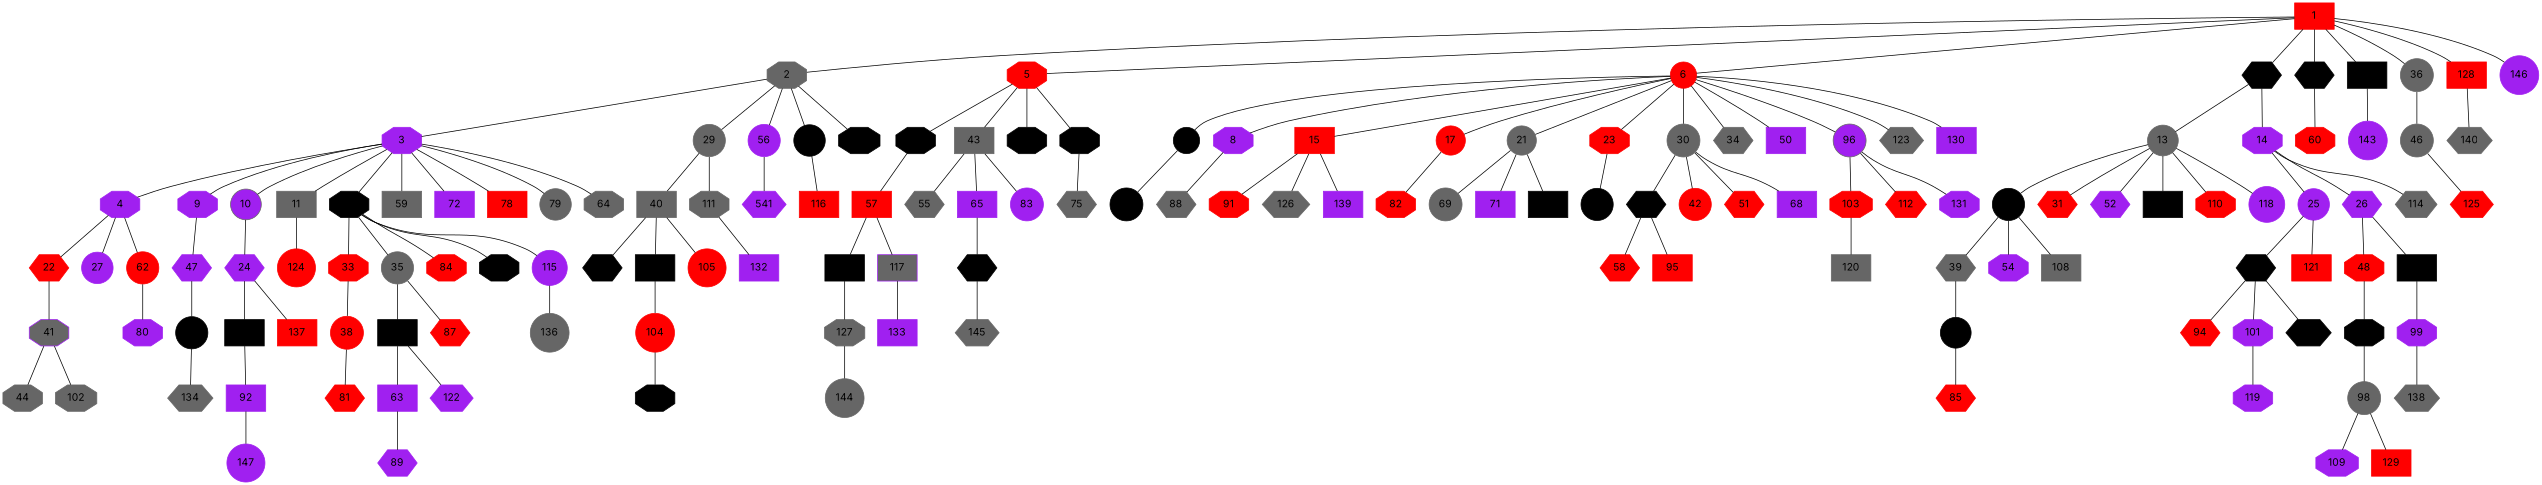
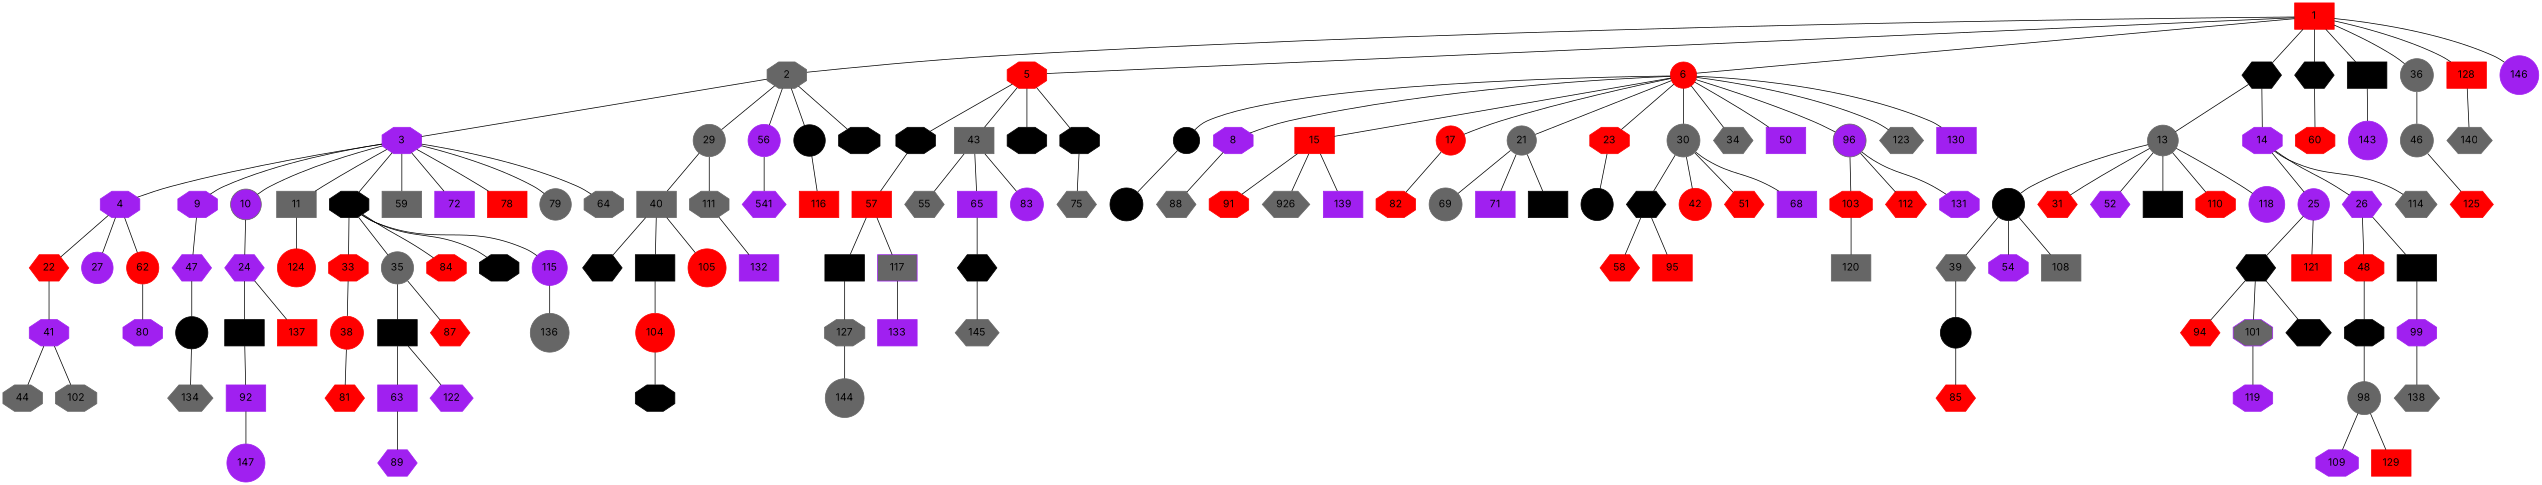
(1286, 204) -> (1286, 204)
(49, 333) -> (49, 333)
(2253, 333) -> (2253, 333)
